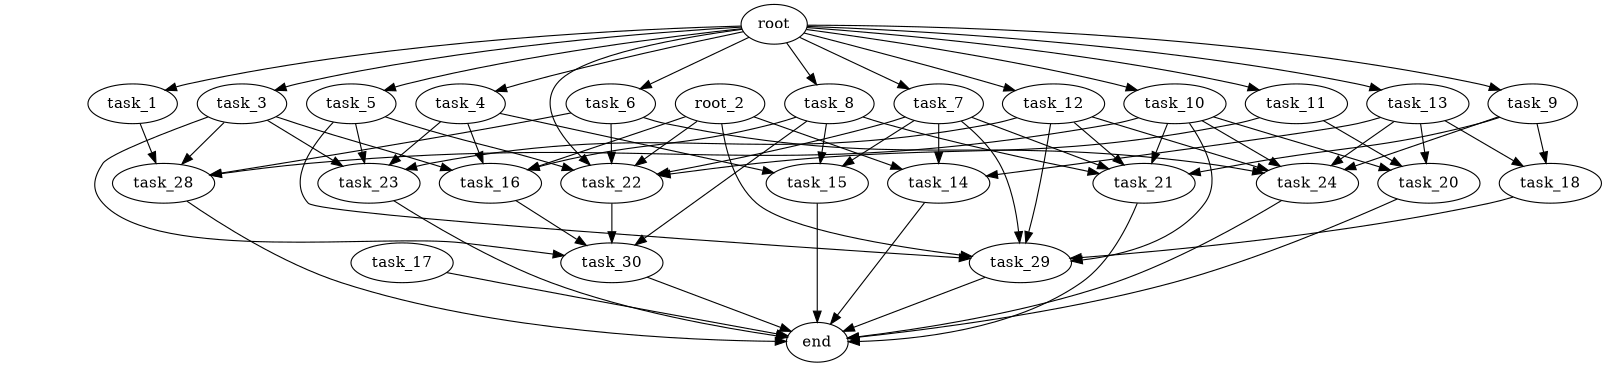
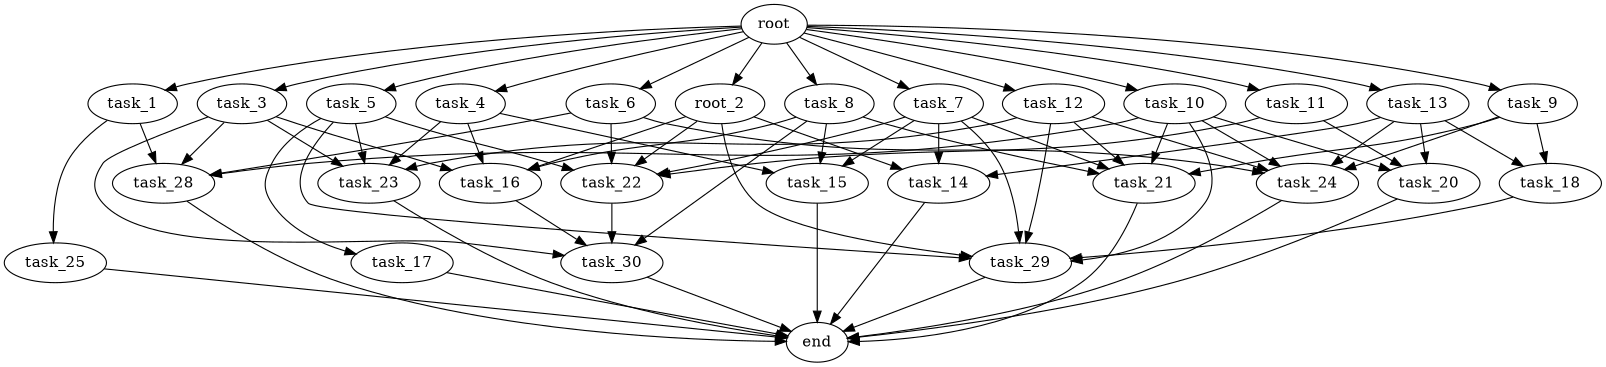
(556, 84) -> (750, 59)
none -> (267, 194)
none -> (55, 263)
